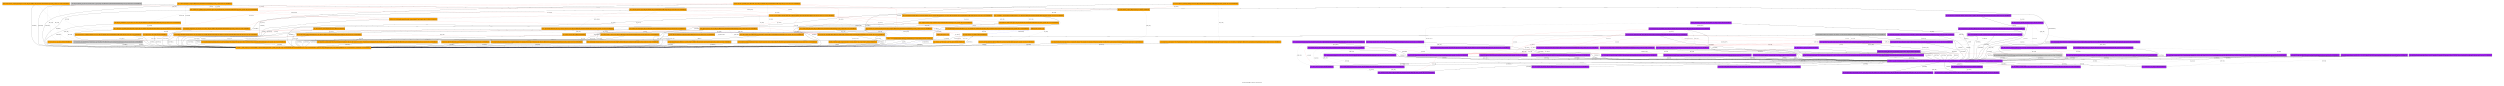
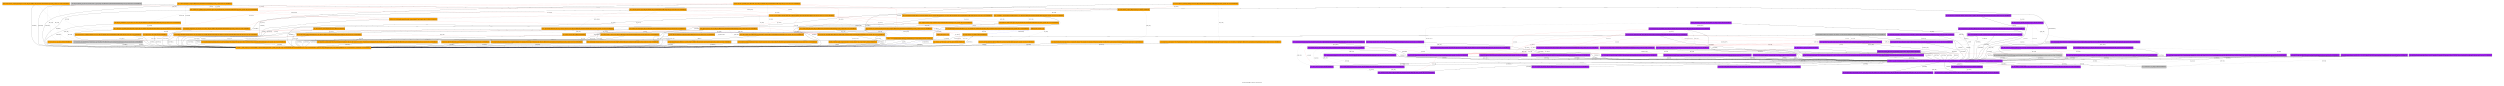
(2154, 67) -> (2154, 67)
